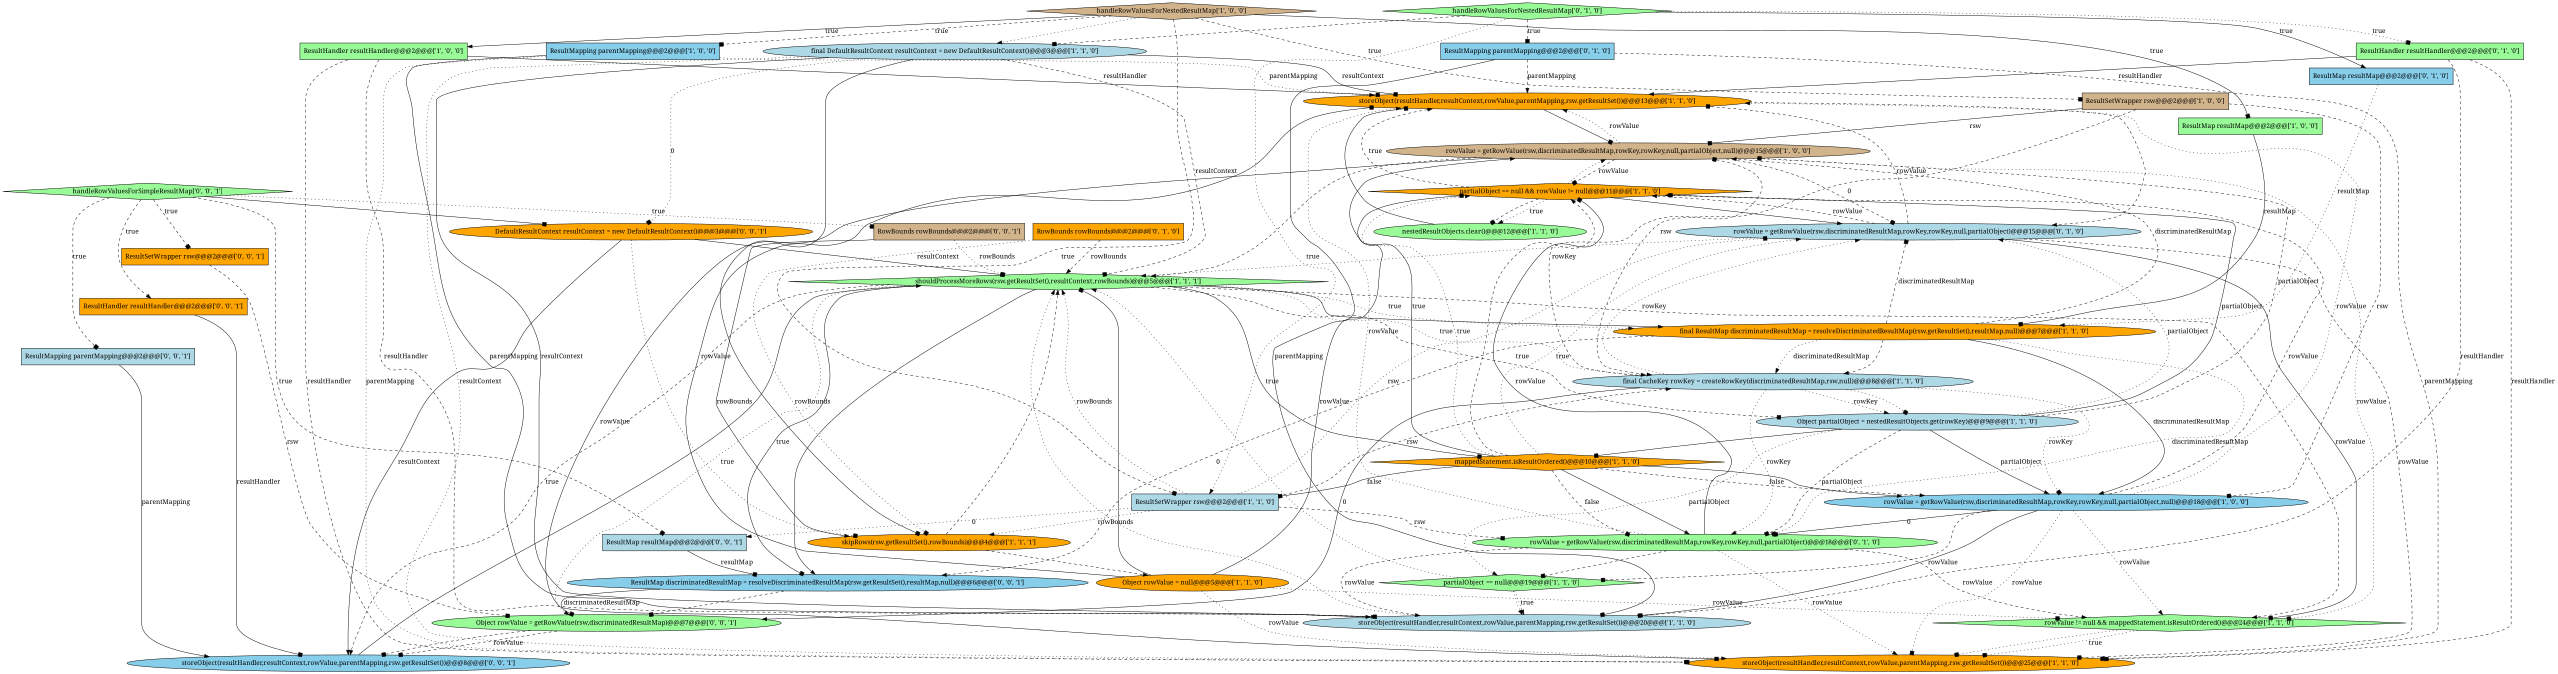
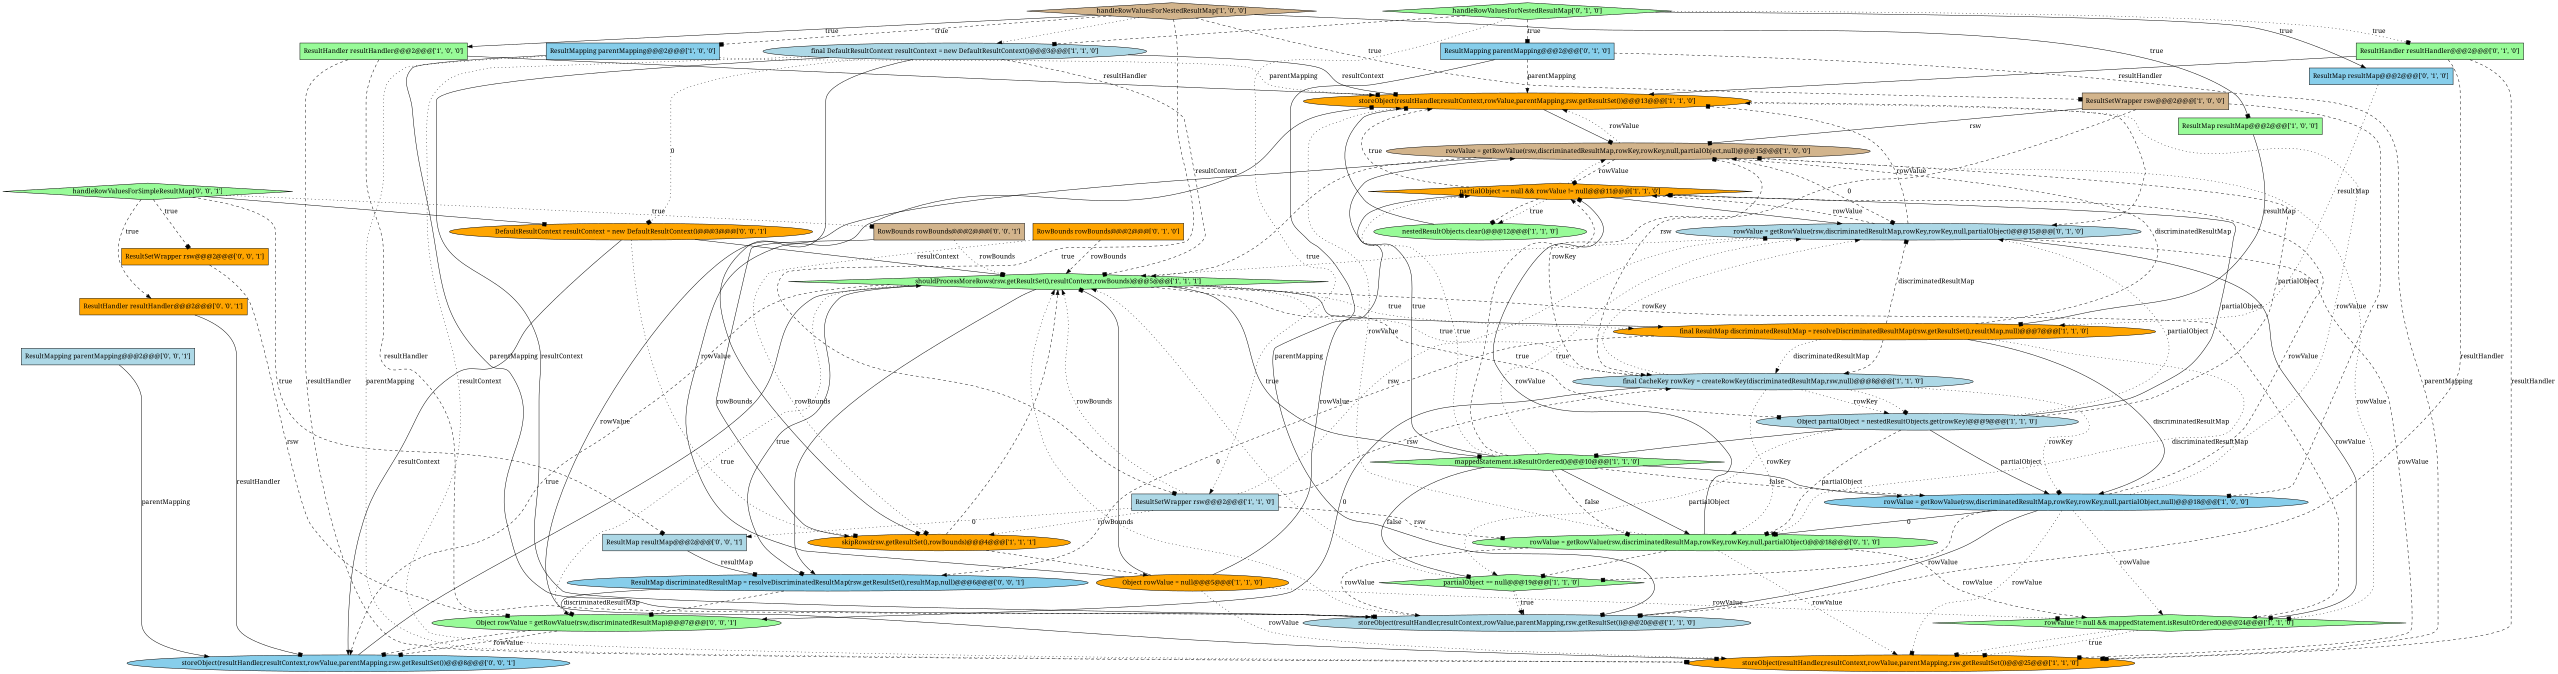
(73, 265) -> none
(1547, 462) -> (1547, 462)
(1371, 478) -> (1386, 520)
